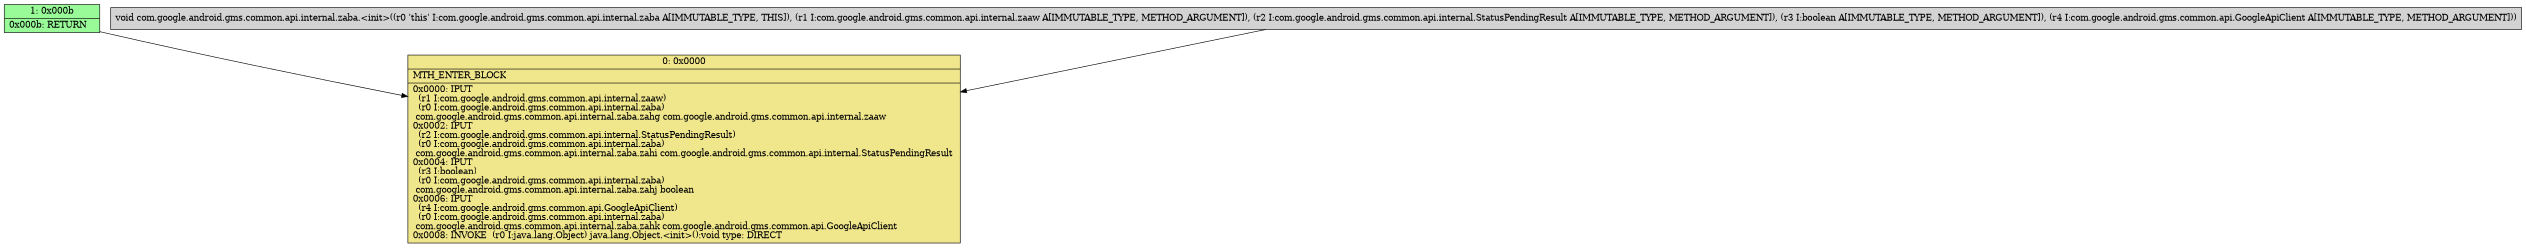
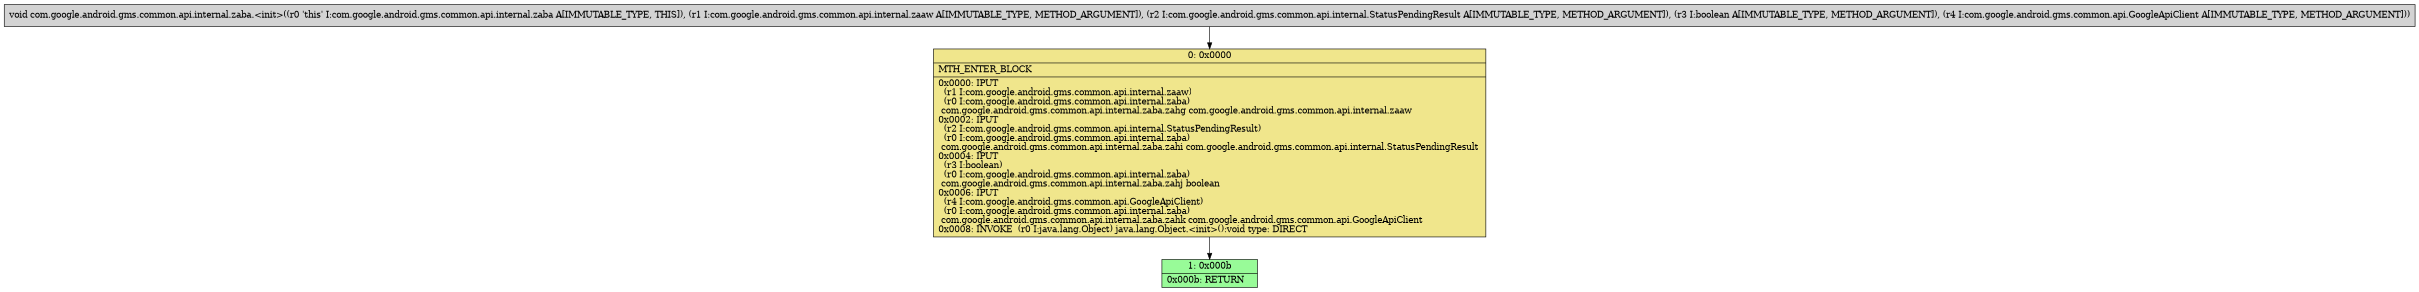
(250, 65) -> (1210, 245)
